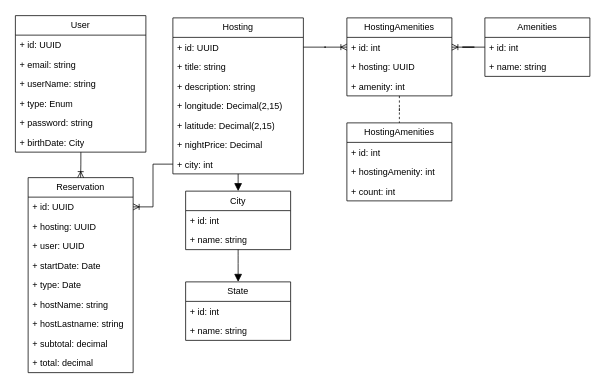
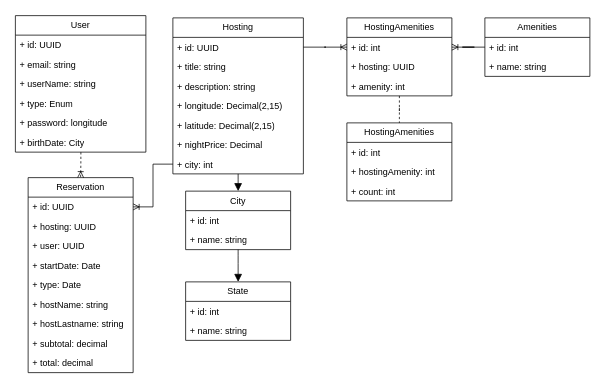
(61, 124) -> (67, 124)
(81, 164) -> (81, 164)
